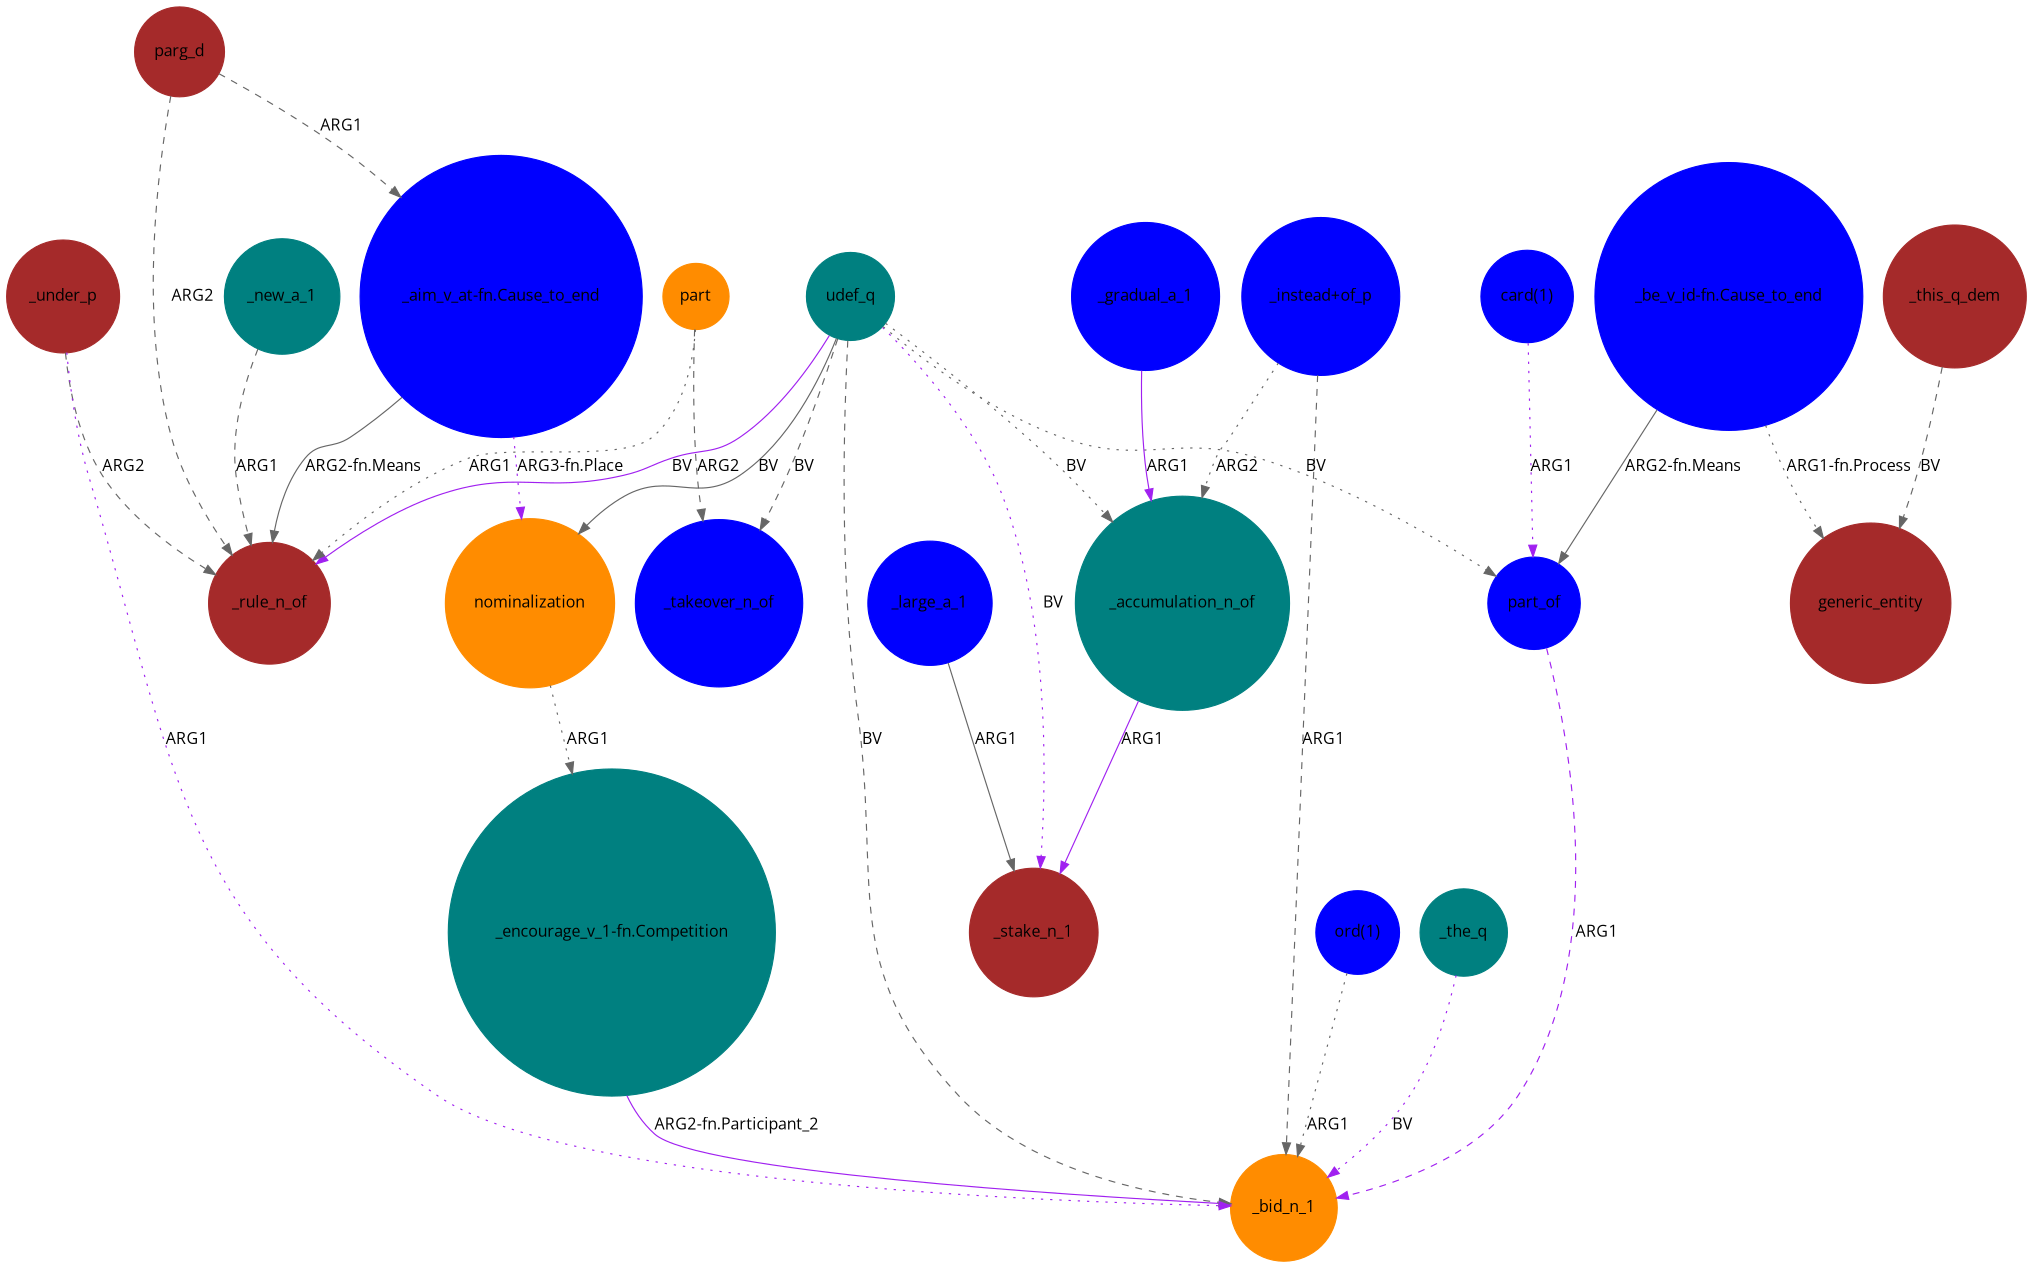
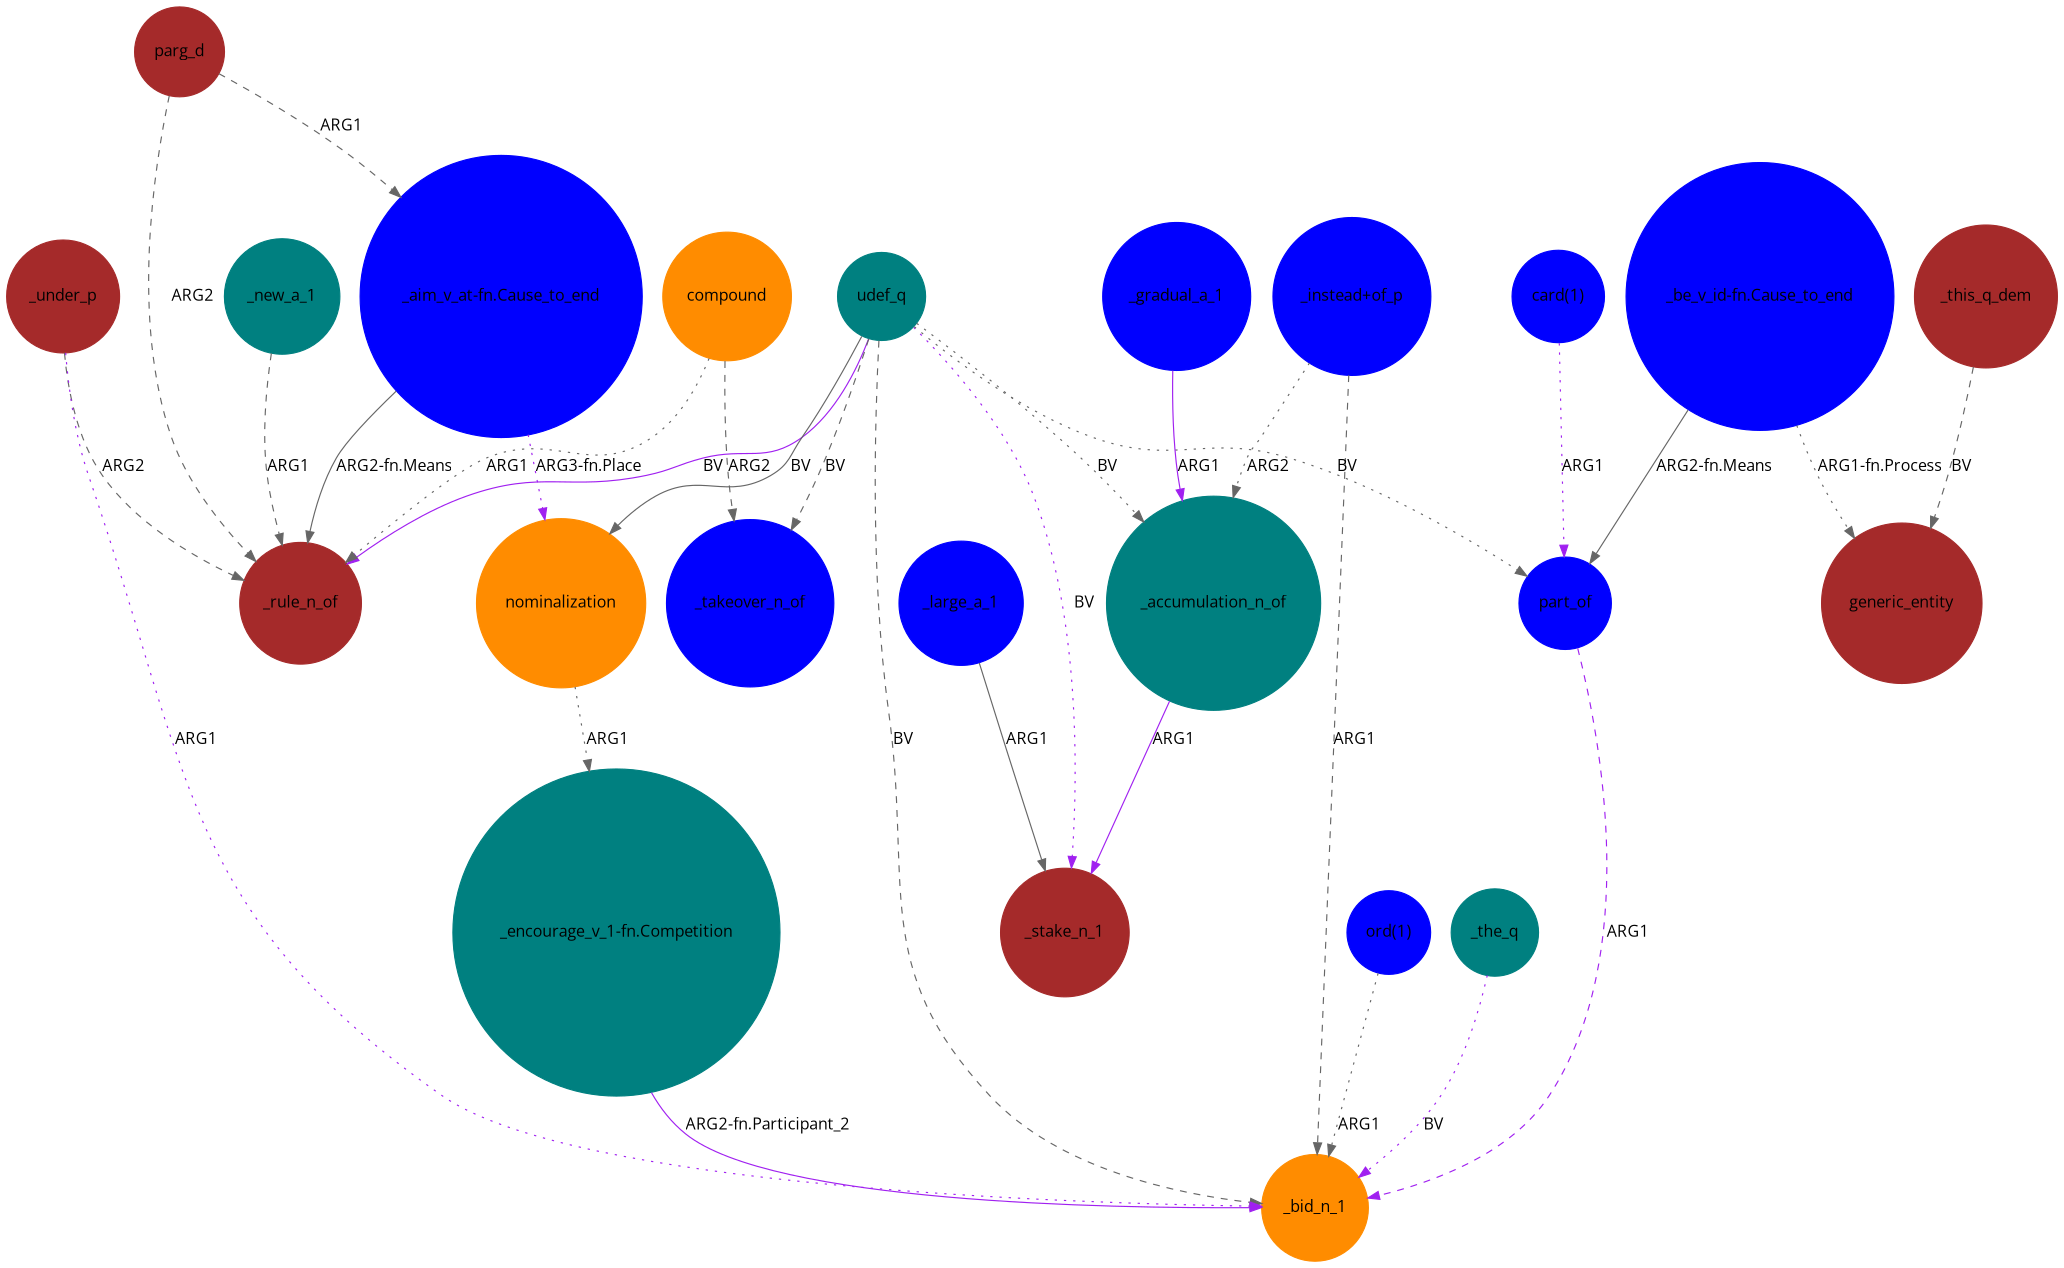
(696, 296) -> (727, 296)
